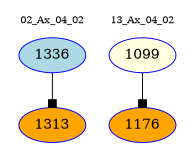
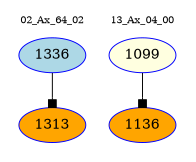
(52, 21) -> (52, 21)
(143, 21) -> (143, 21)
(143, 125) -> (143, 125)
